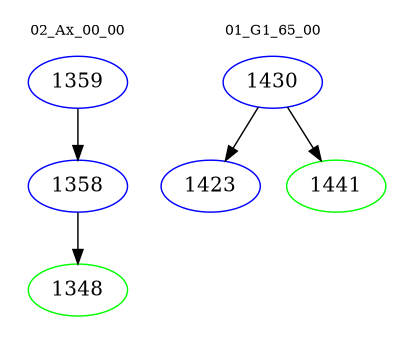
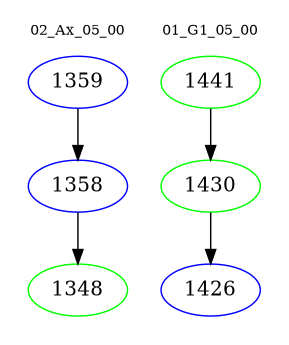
(78, 31) -> (78, 31)
(273, 31) -> (211, 31)
(273, 82) -> (211, 186)
(300, 128) -> (211, 127)
(211, 186) -> (211, 290)
